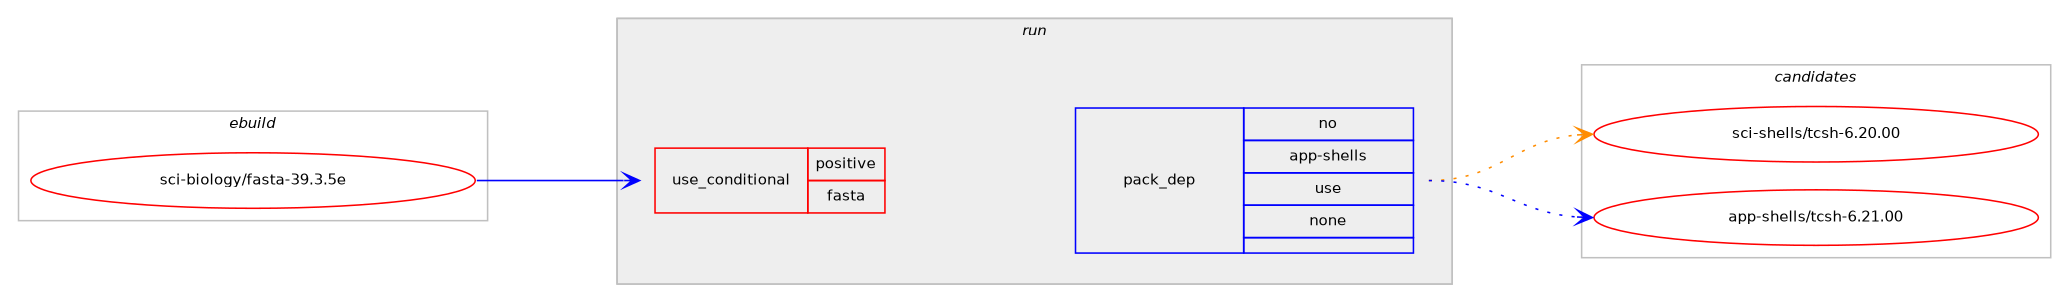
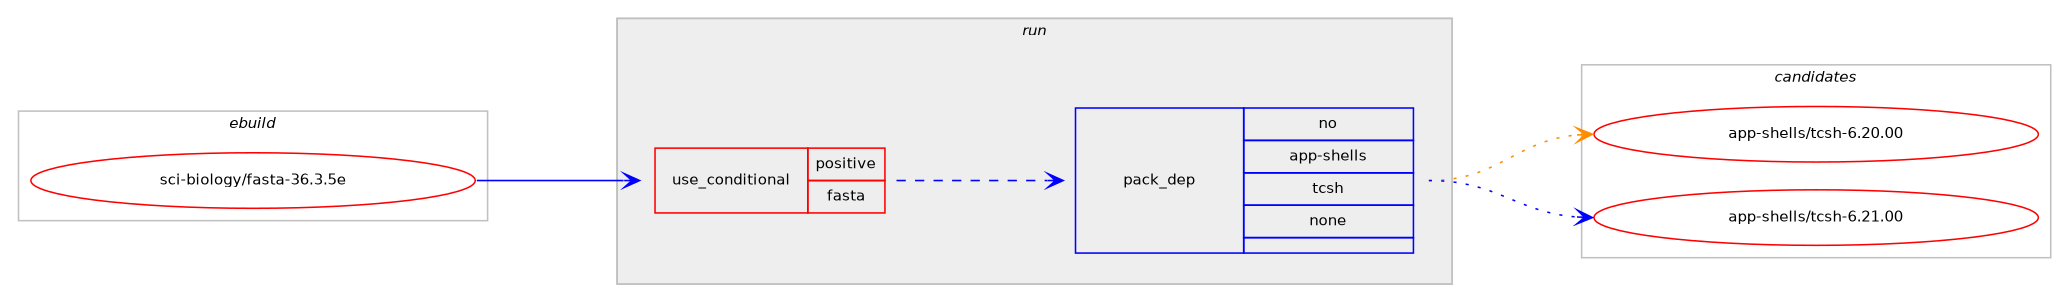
(1816, 134) -> (1816, 134)
(253, 181) -> (253, 181)
none -> (972, 181)
(1329, 188) -> (1329, 188)
